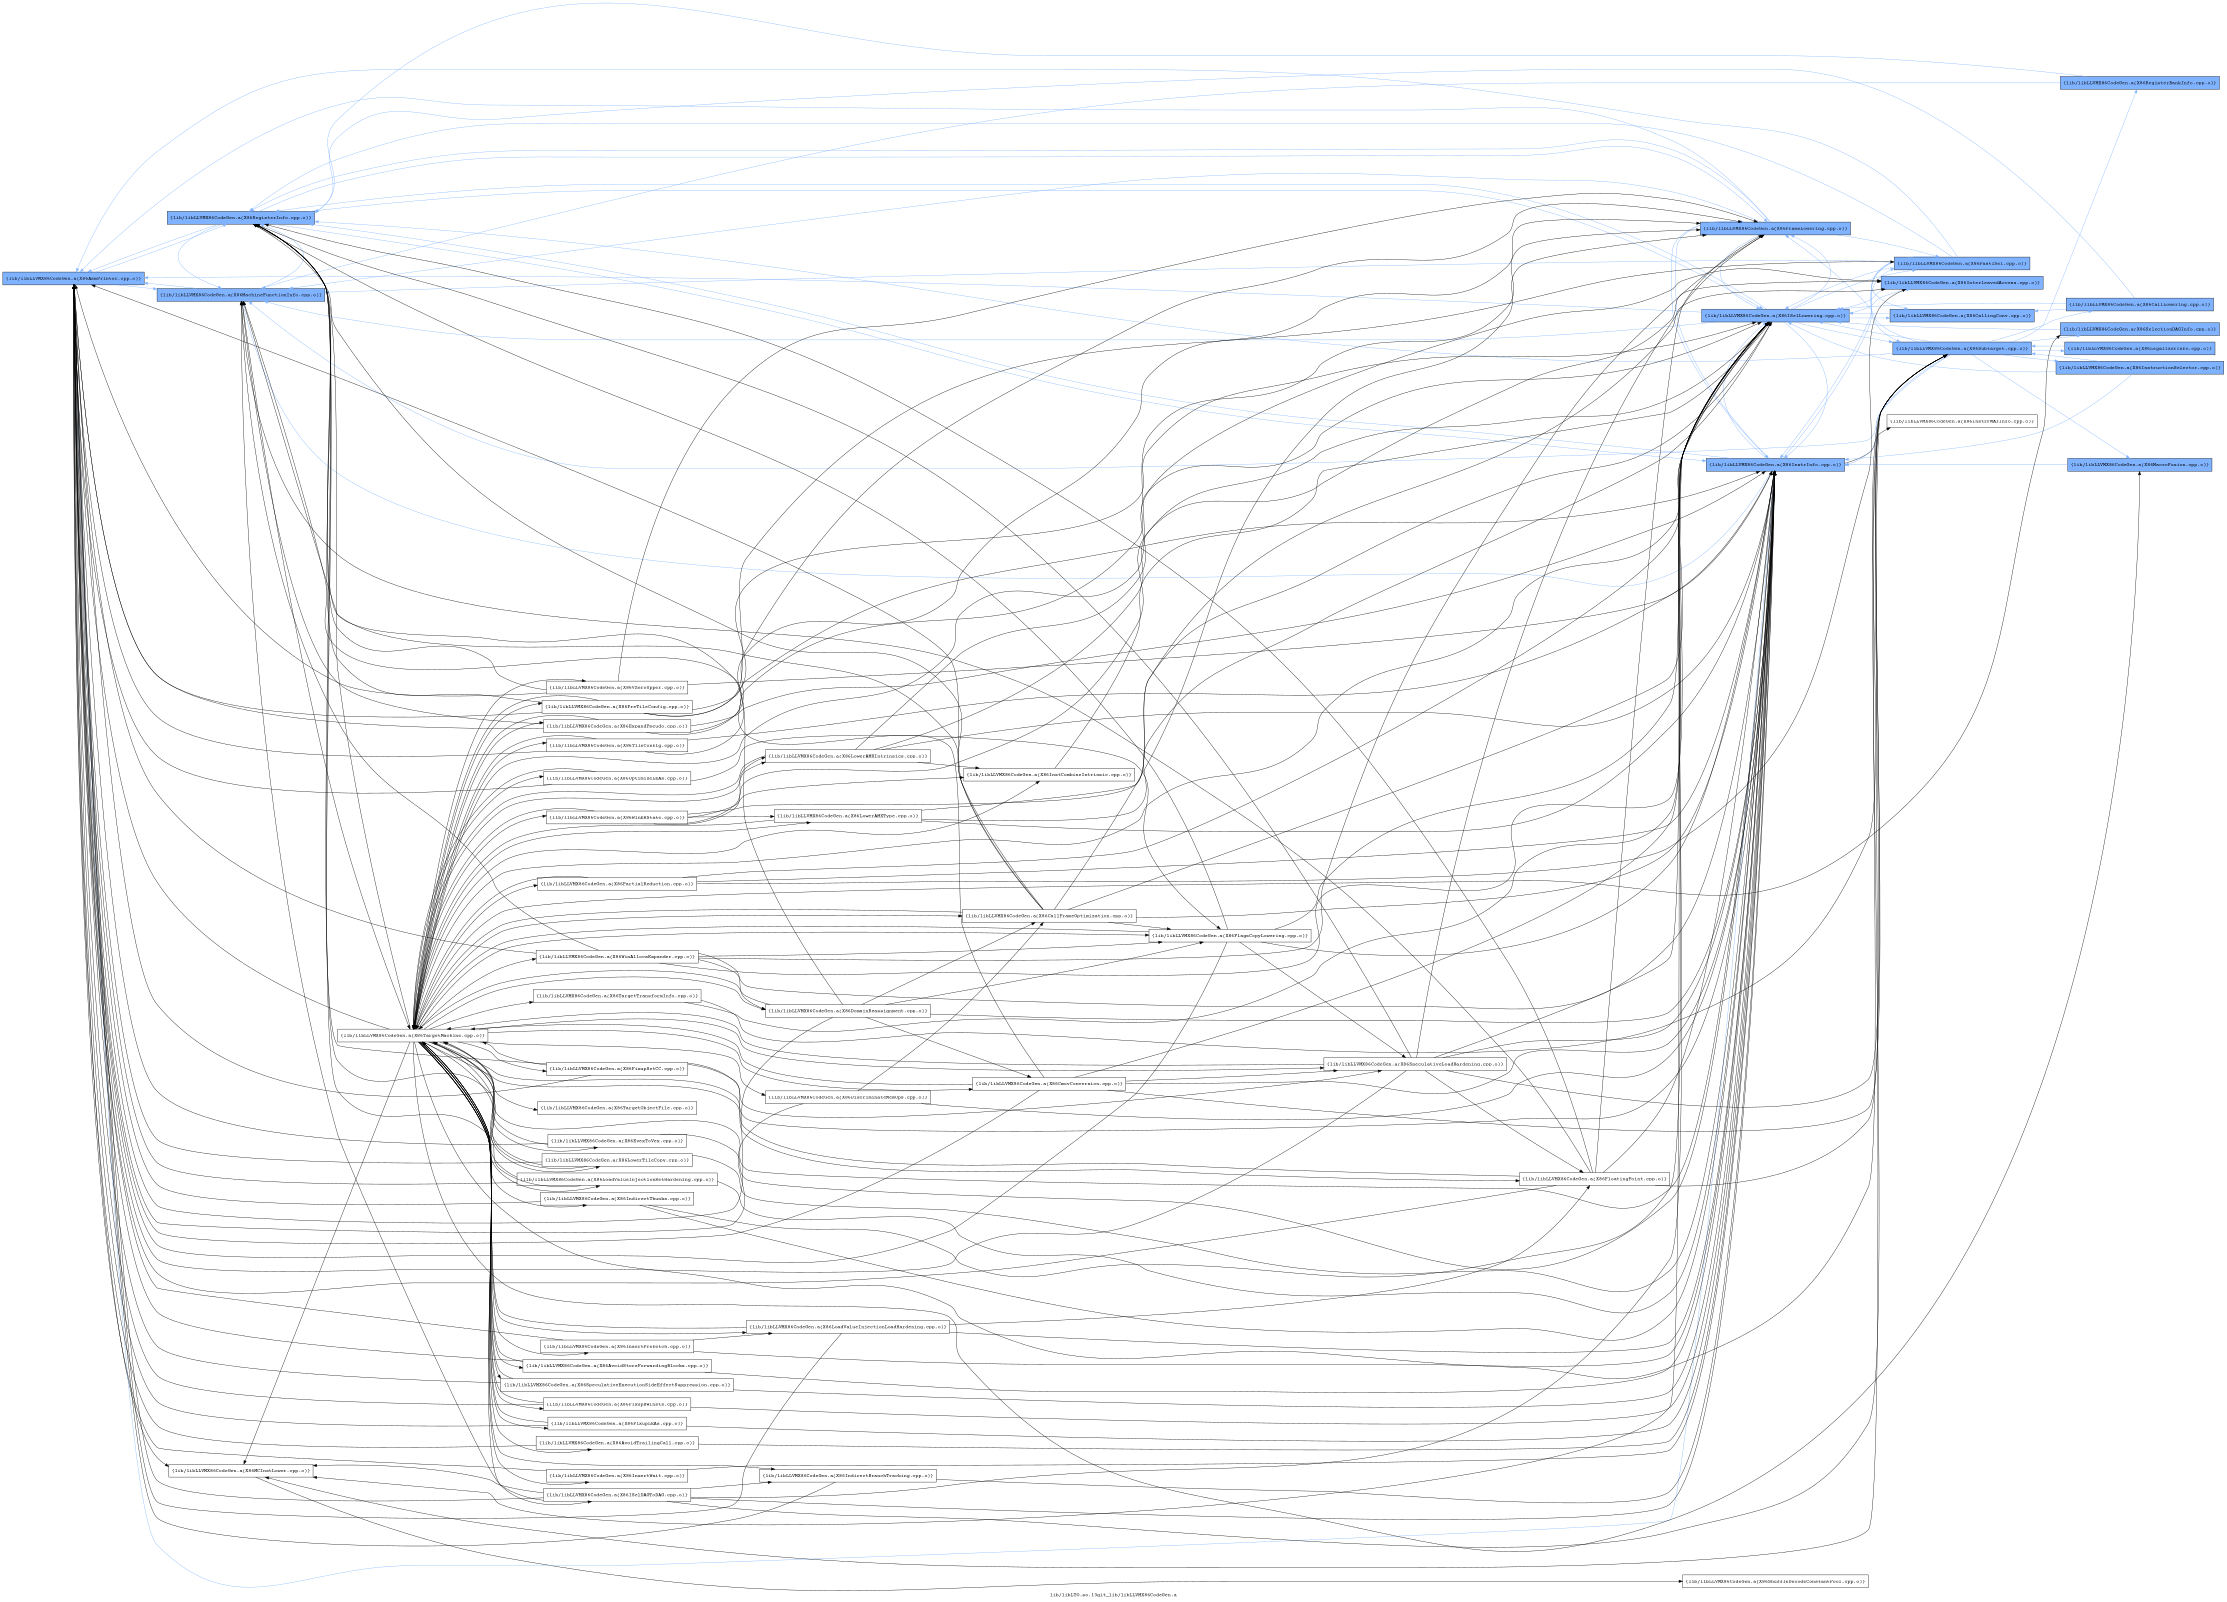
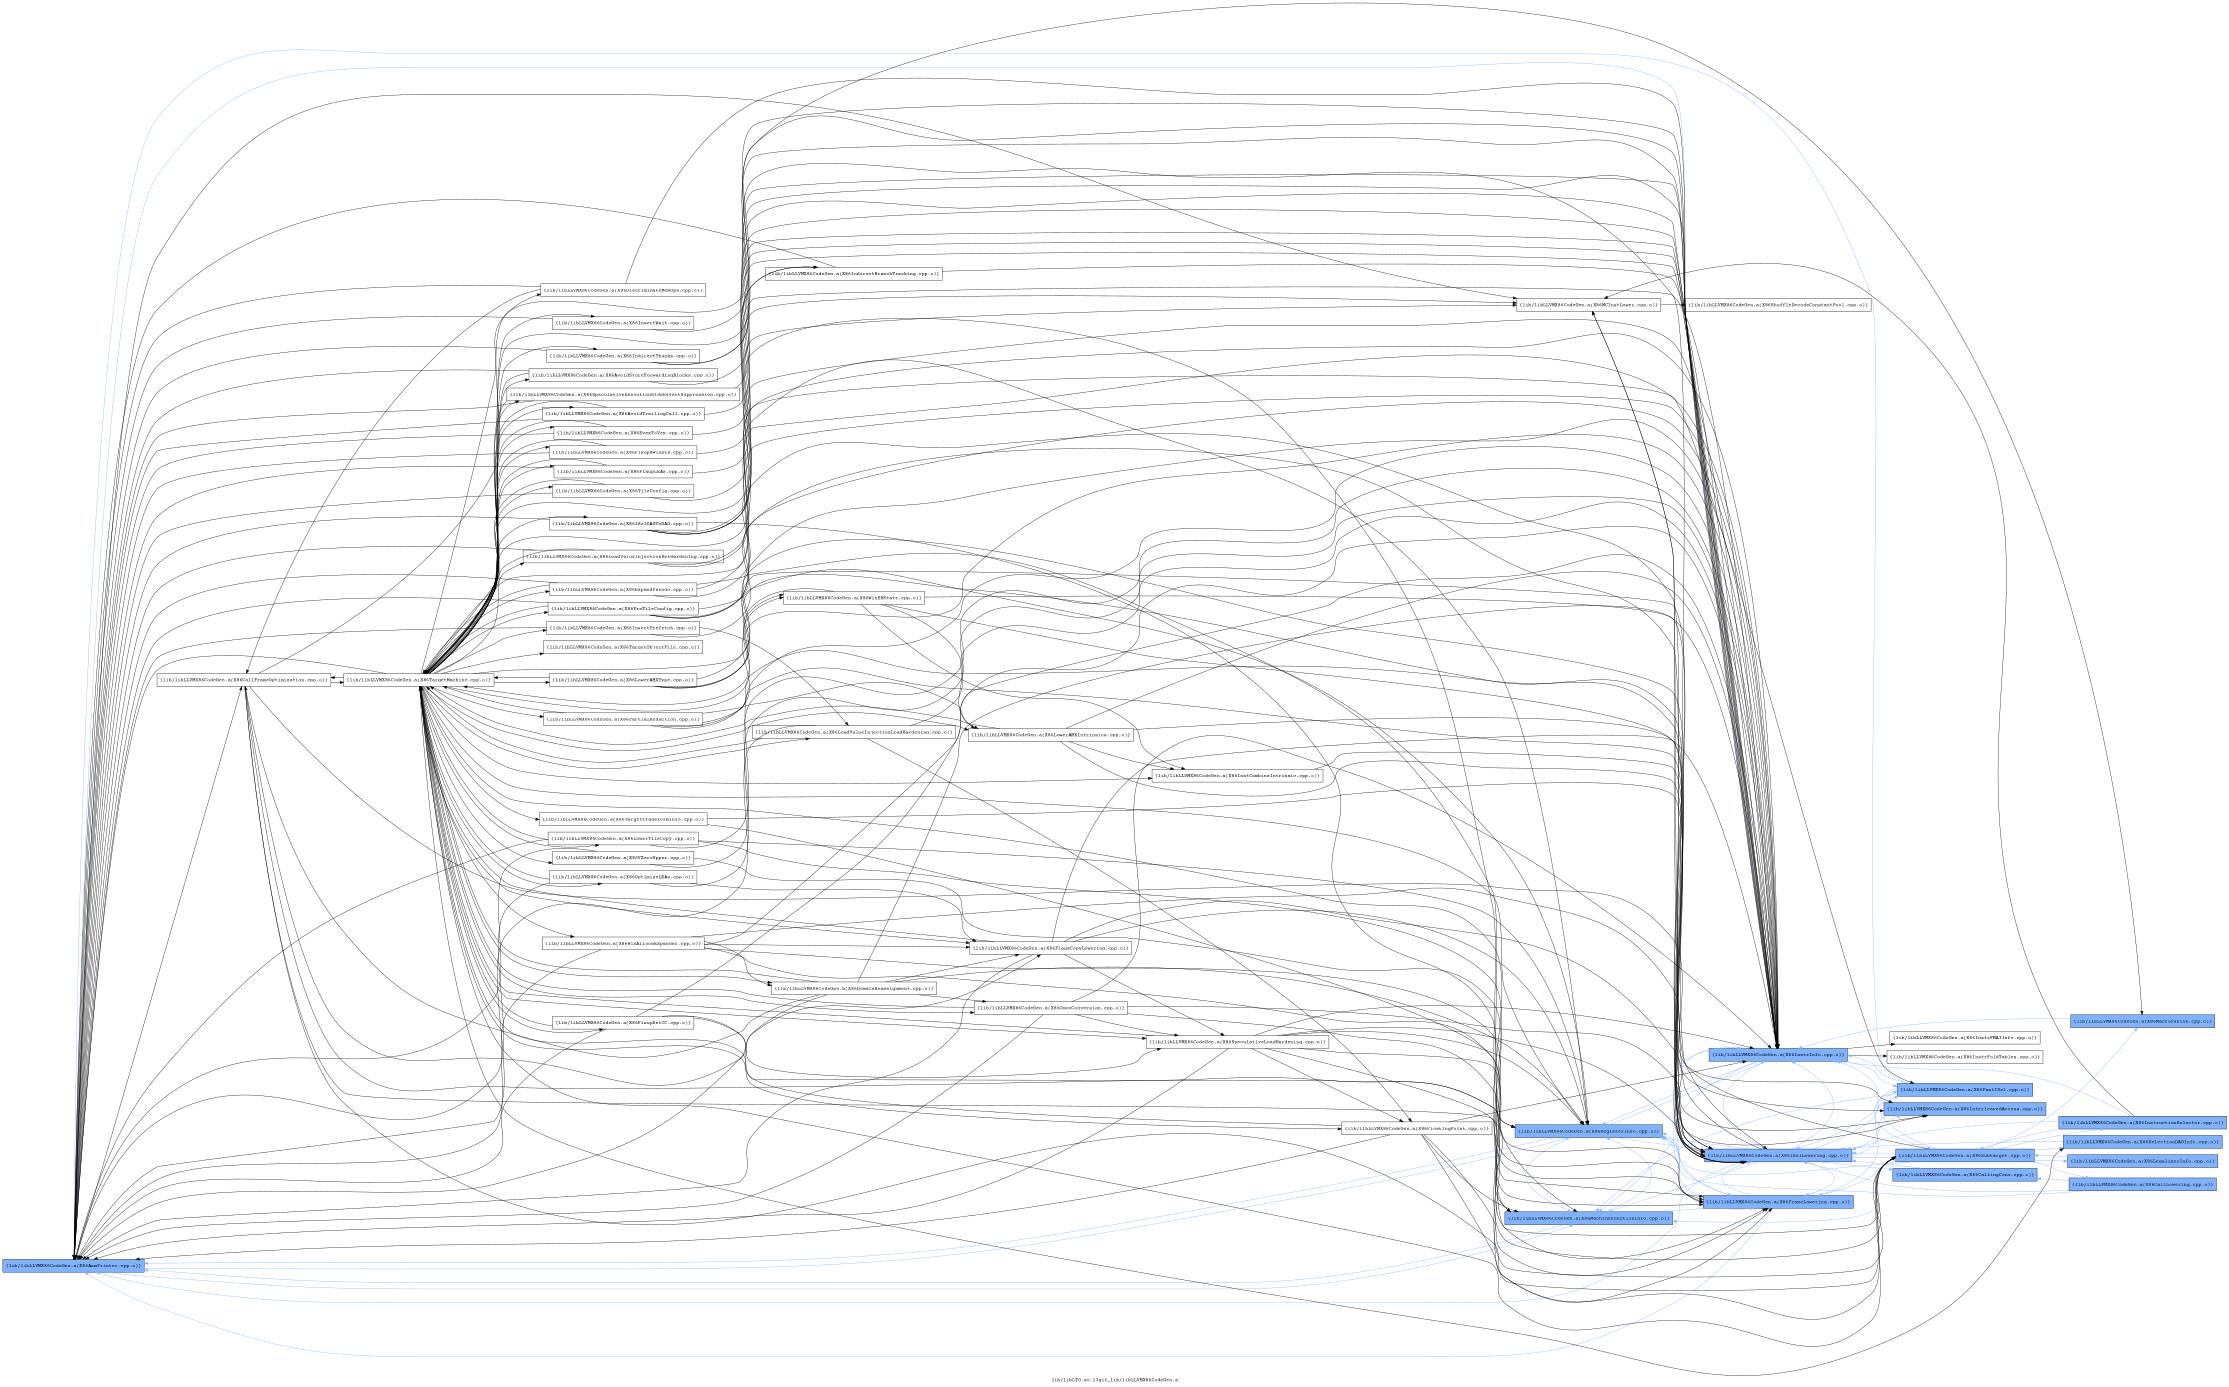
(2140, 83) -> none
(1108, 124) -> none
(1883, 300) -> none
(1133, 423) -> (1267, 907)
(1076, 506) -> none
(687, 519) -> (158, 975)
none -> (1325, 549)
none -> (2005, 566)
(298, 602) -> none
(332, 610) -> none
(667, 659) -> none
(304, 669) -> (502, 429)
none -> (838, 687)
(729, 817) -> (742, 665)
none -> (1965, 1057)
(1641, 1294) -> none
